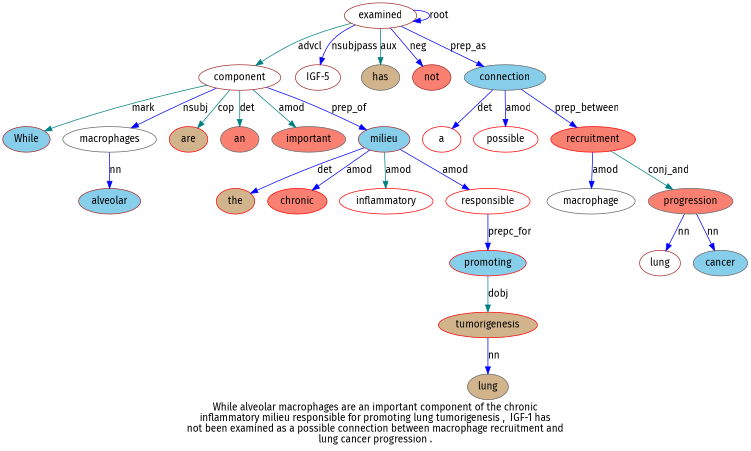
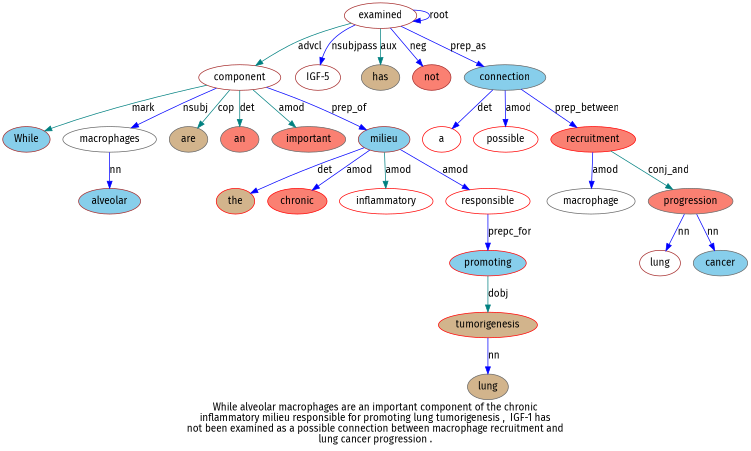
(189, 139) -> (189, 139)
